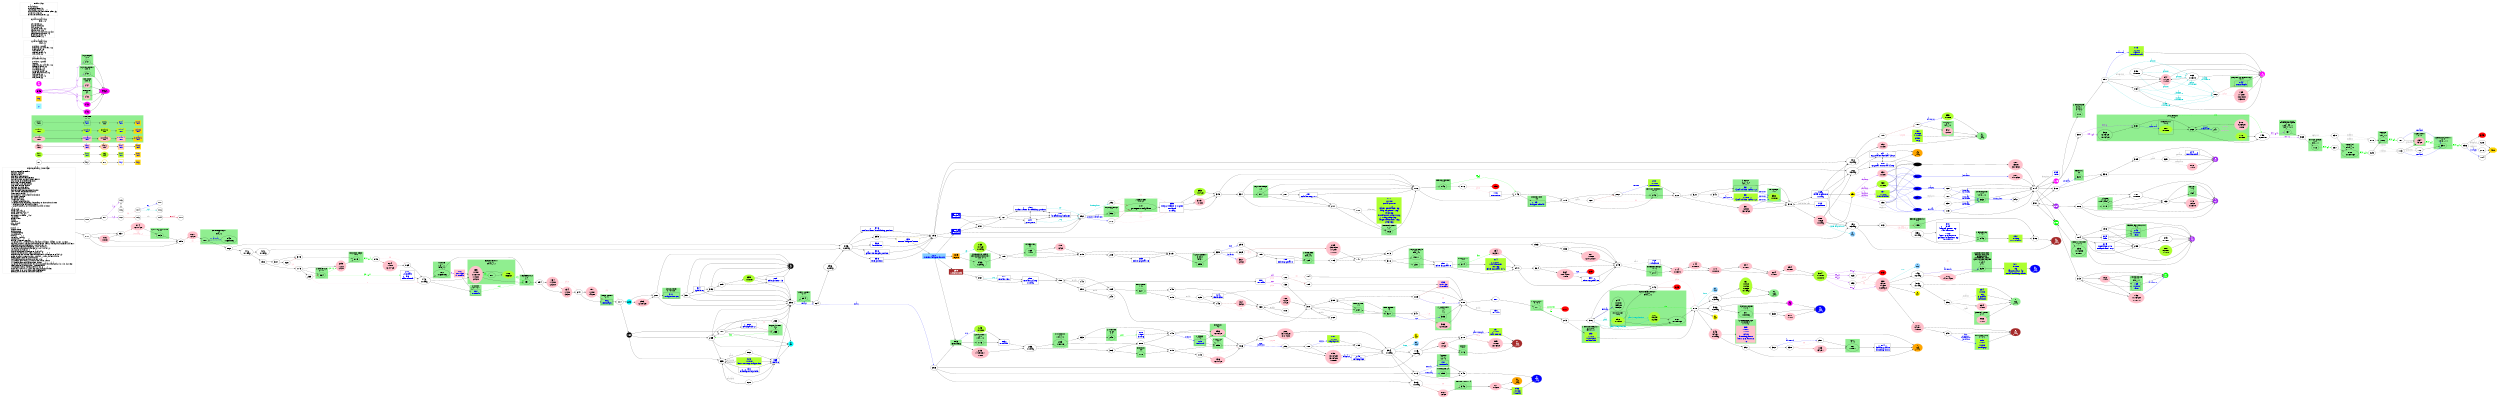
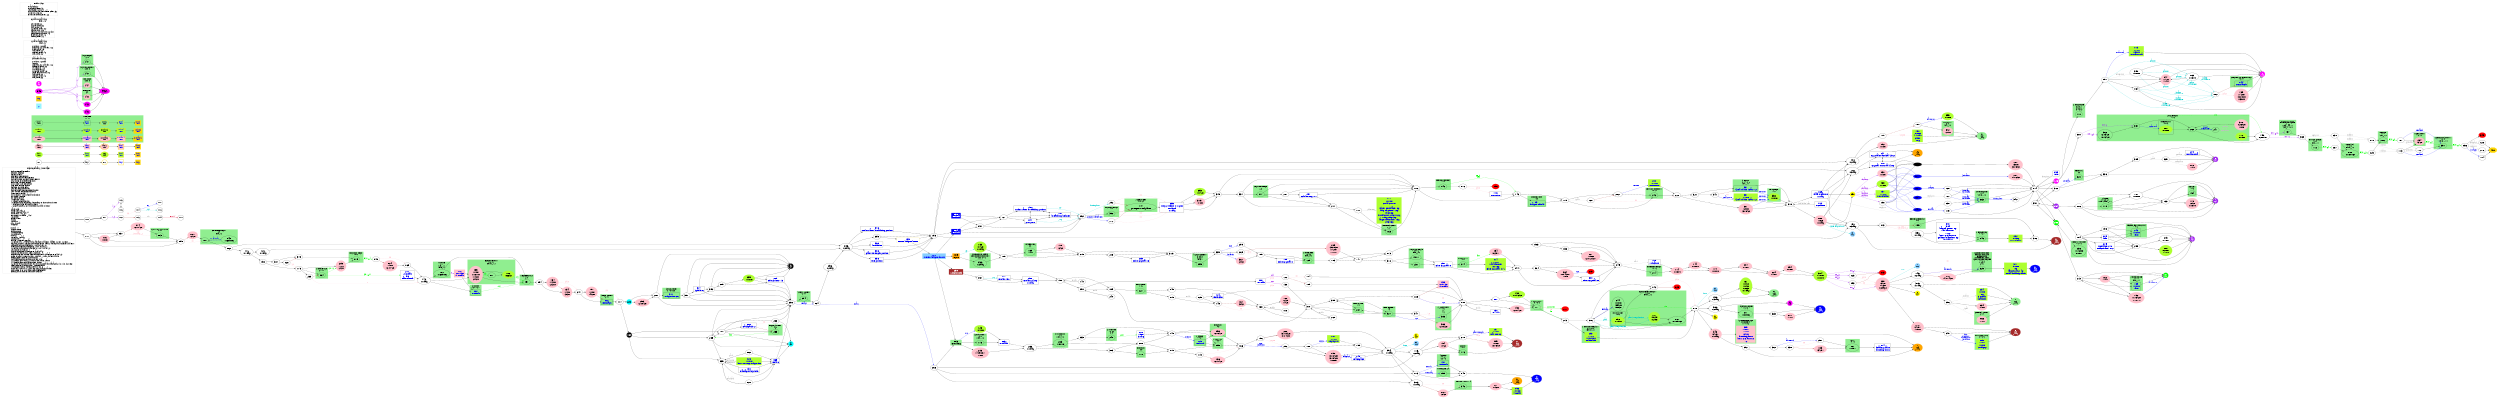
none -> (1517, 294)
none -> (1517, 309)
